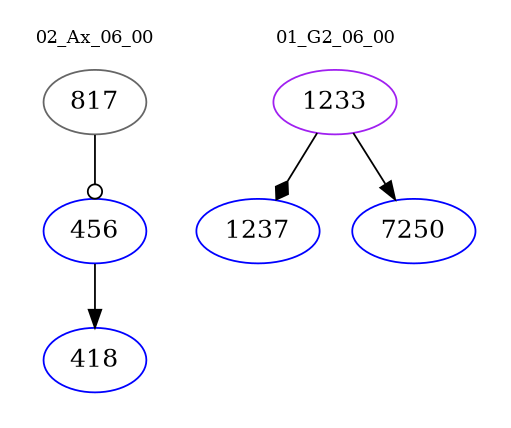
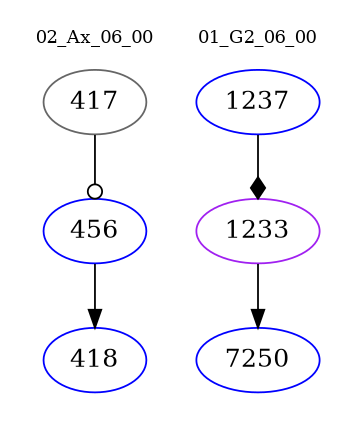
(95, 102) -> (95, 102)
(302, 157) -> (258, 156)
